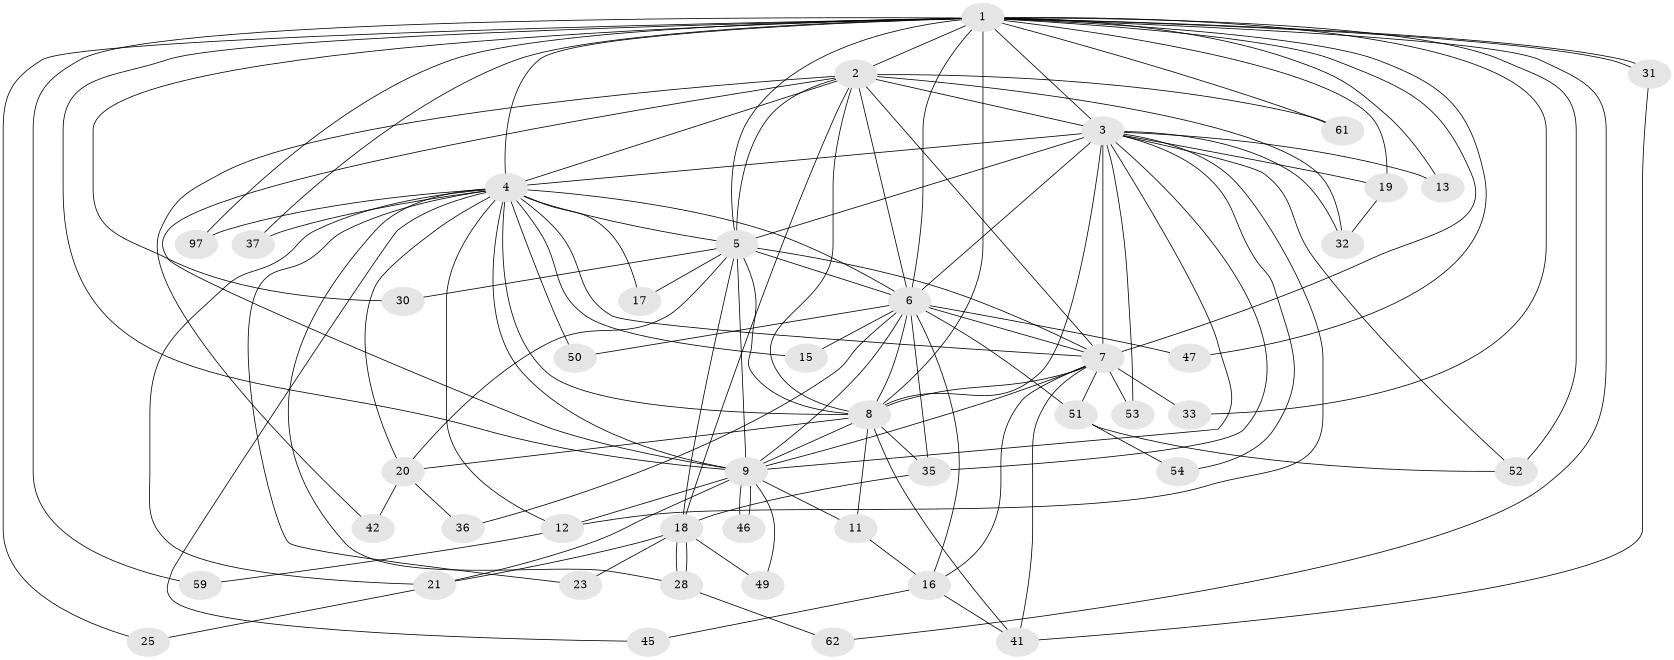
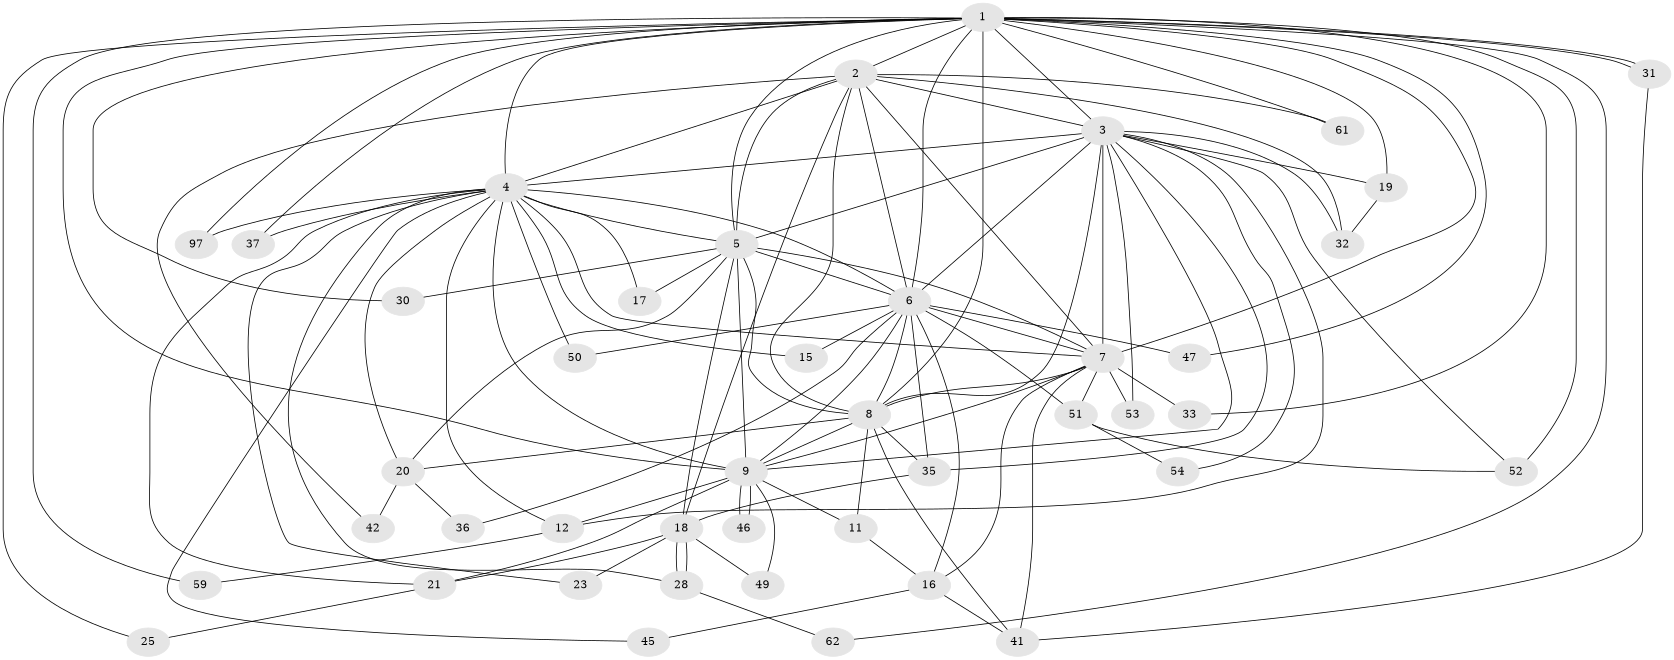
(1443, 188) -> none
(193, 216) -> none
(605, 396) -> none
